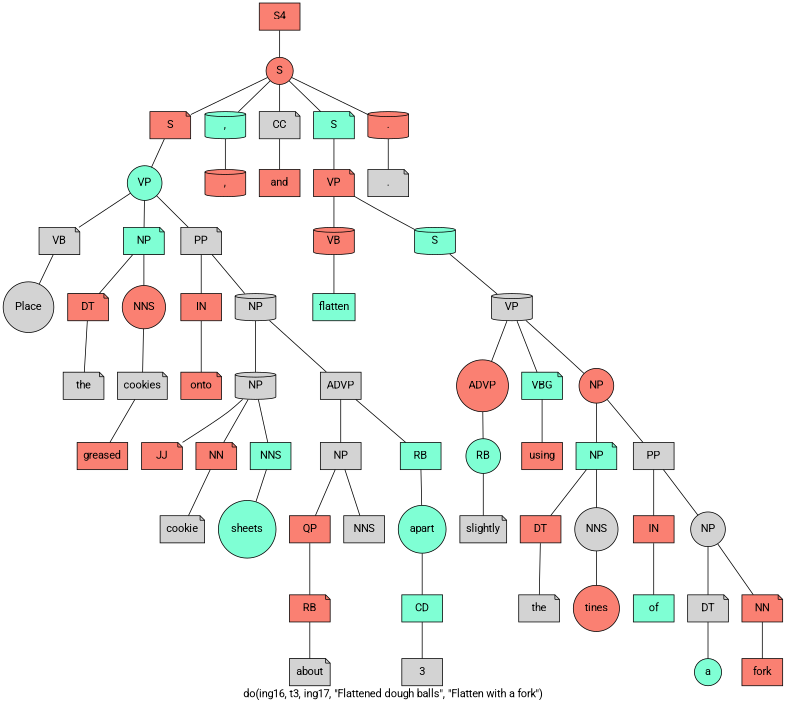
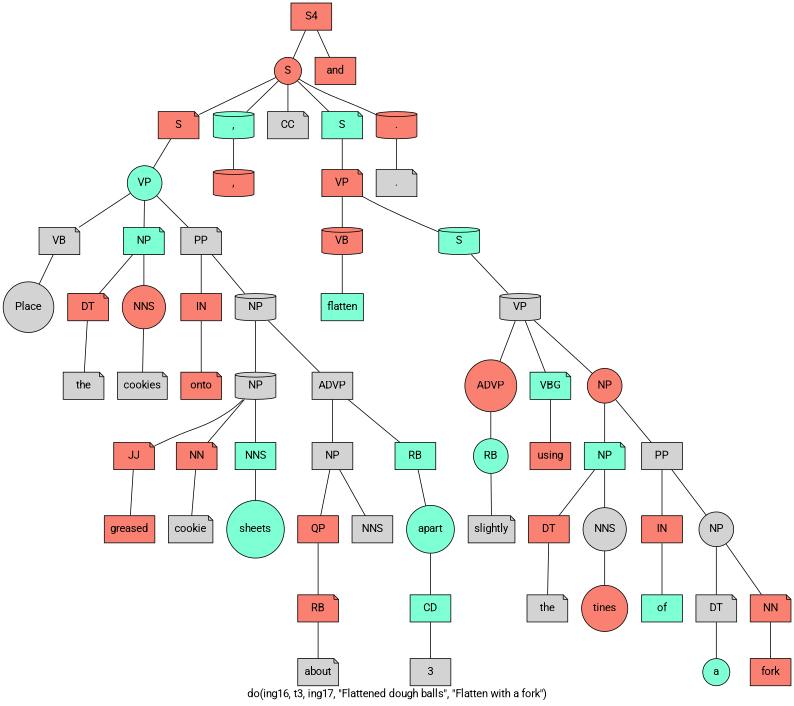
(280, 154) -> (323, 44)
(122, 421) -> (132, 493)
